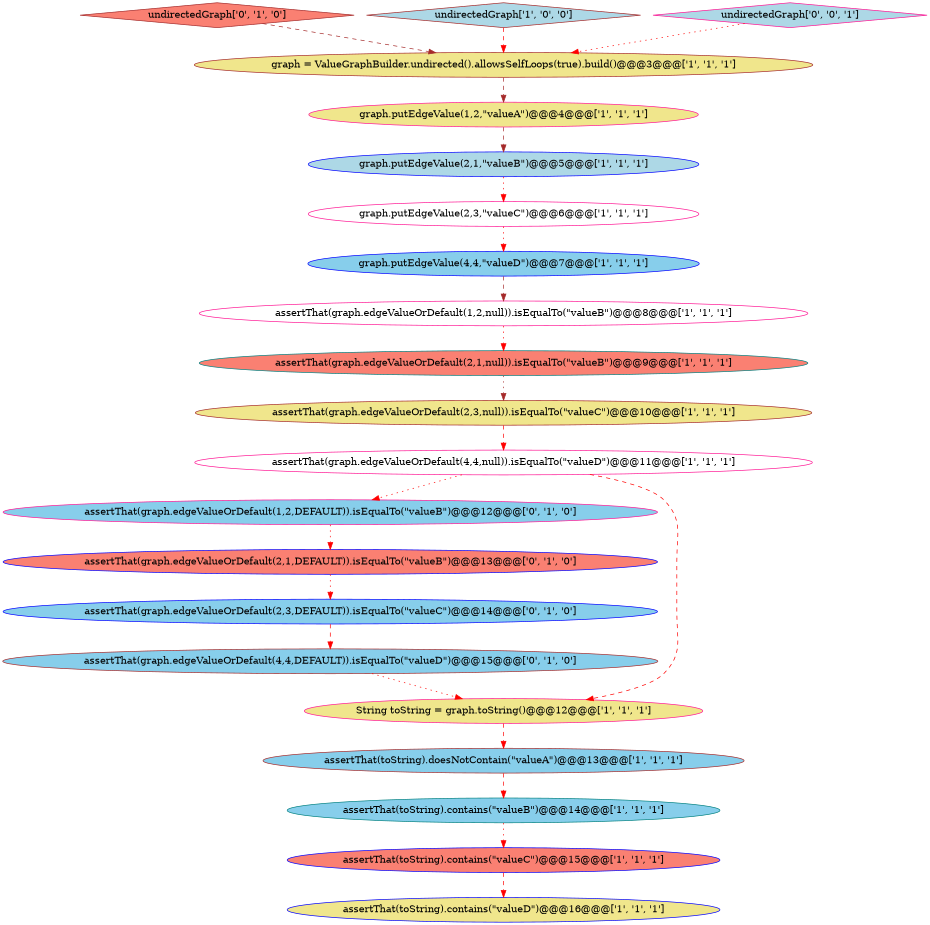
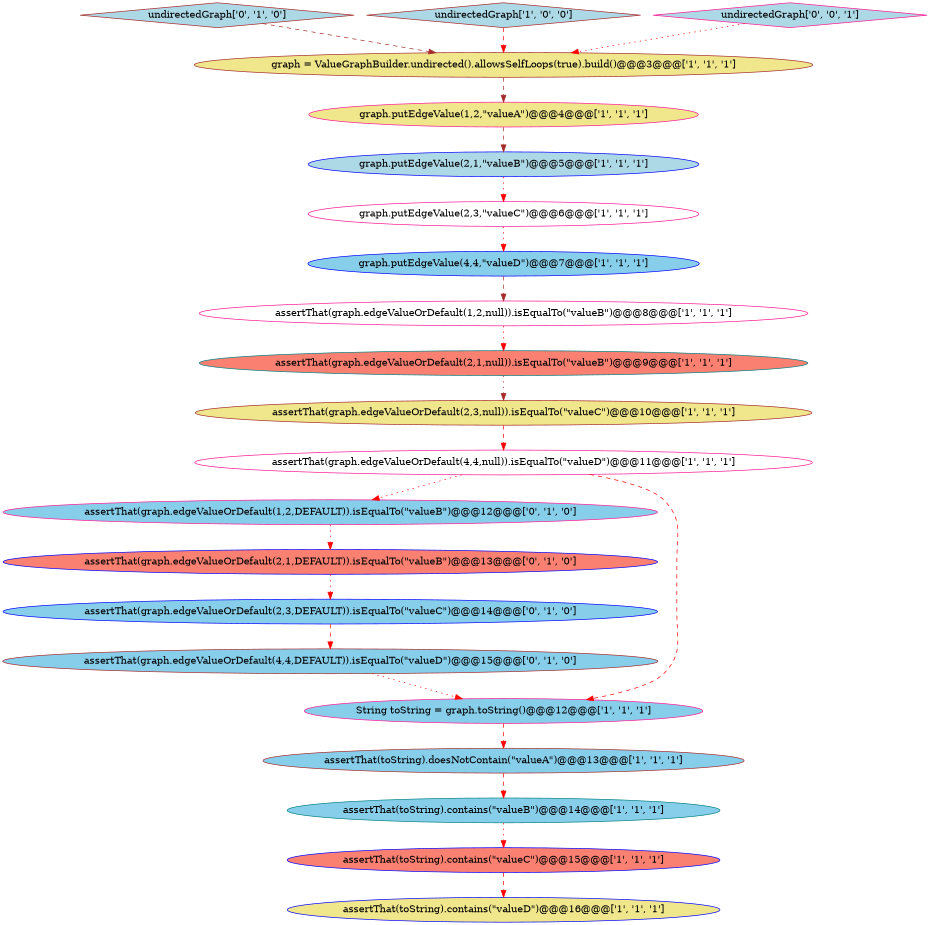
(217, 15) -> (217, 15)
(504, 711) -> (504, 711)
